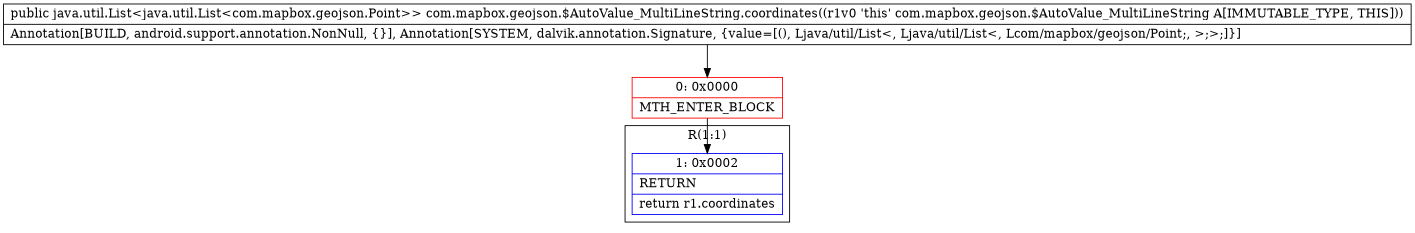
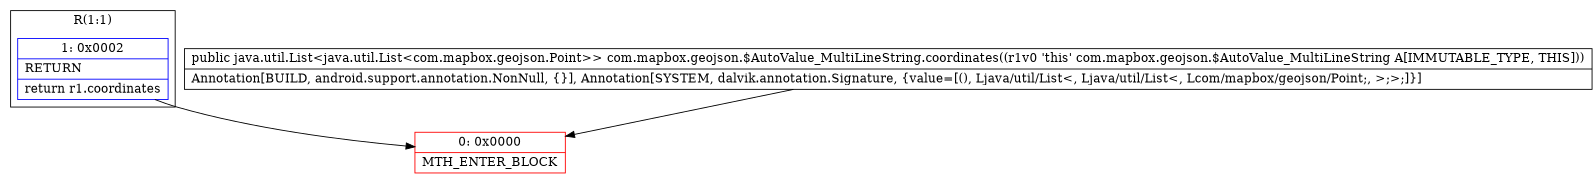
(707, 131) -> (279, 130)
